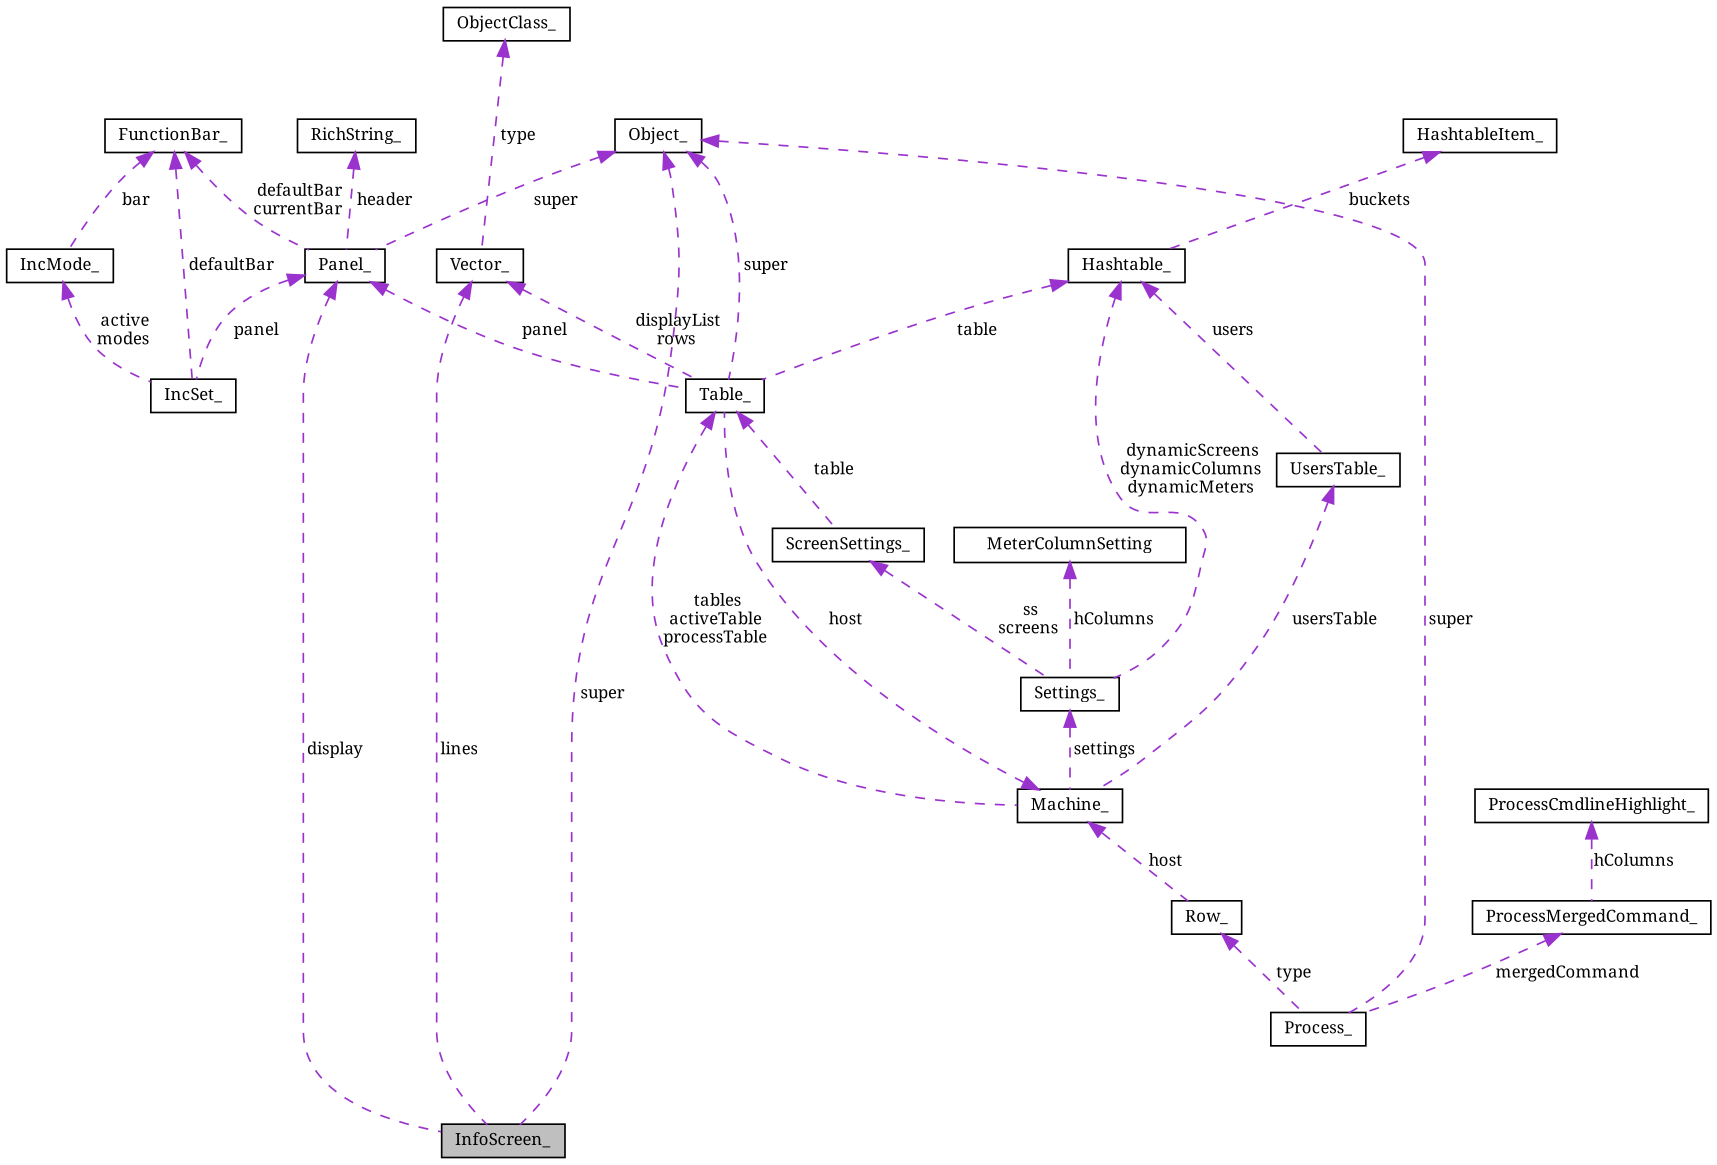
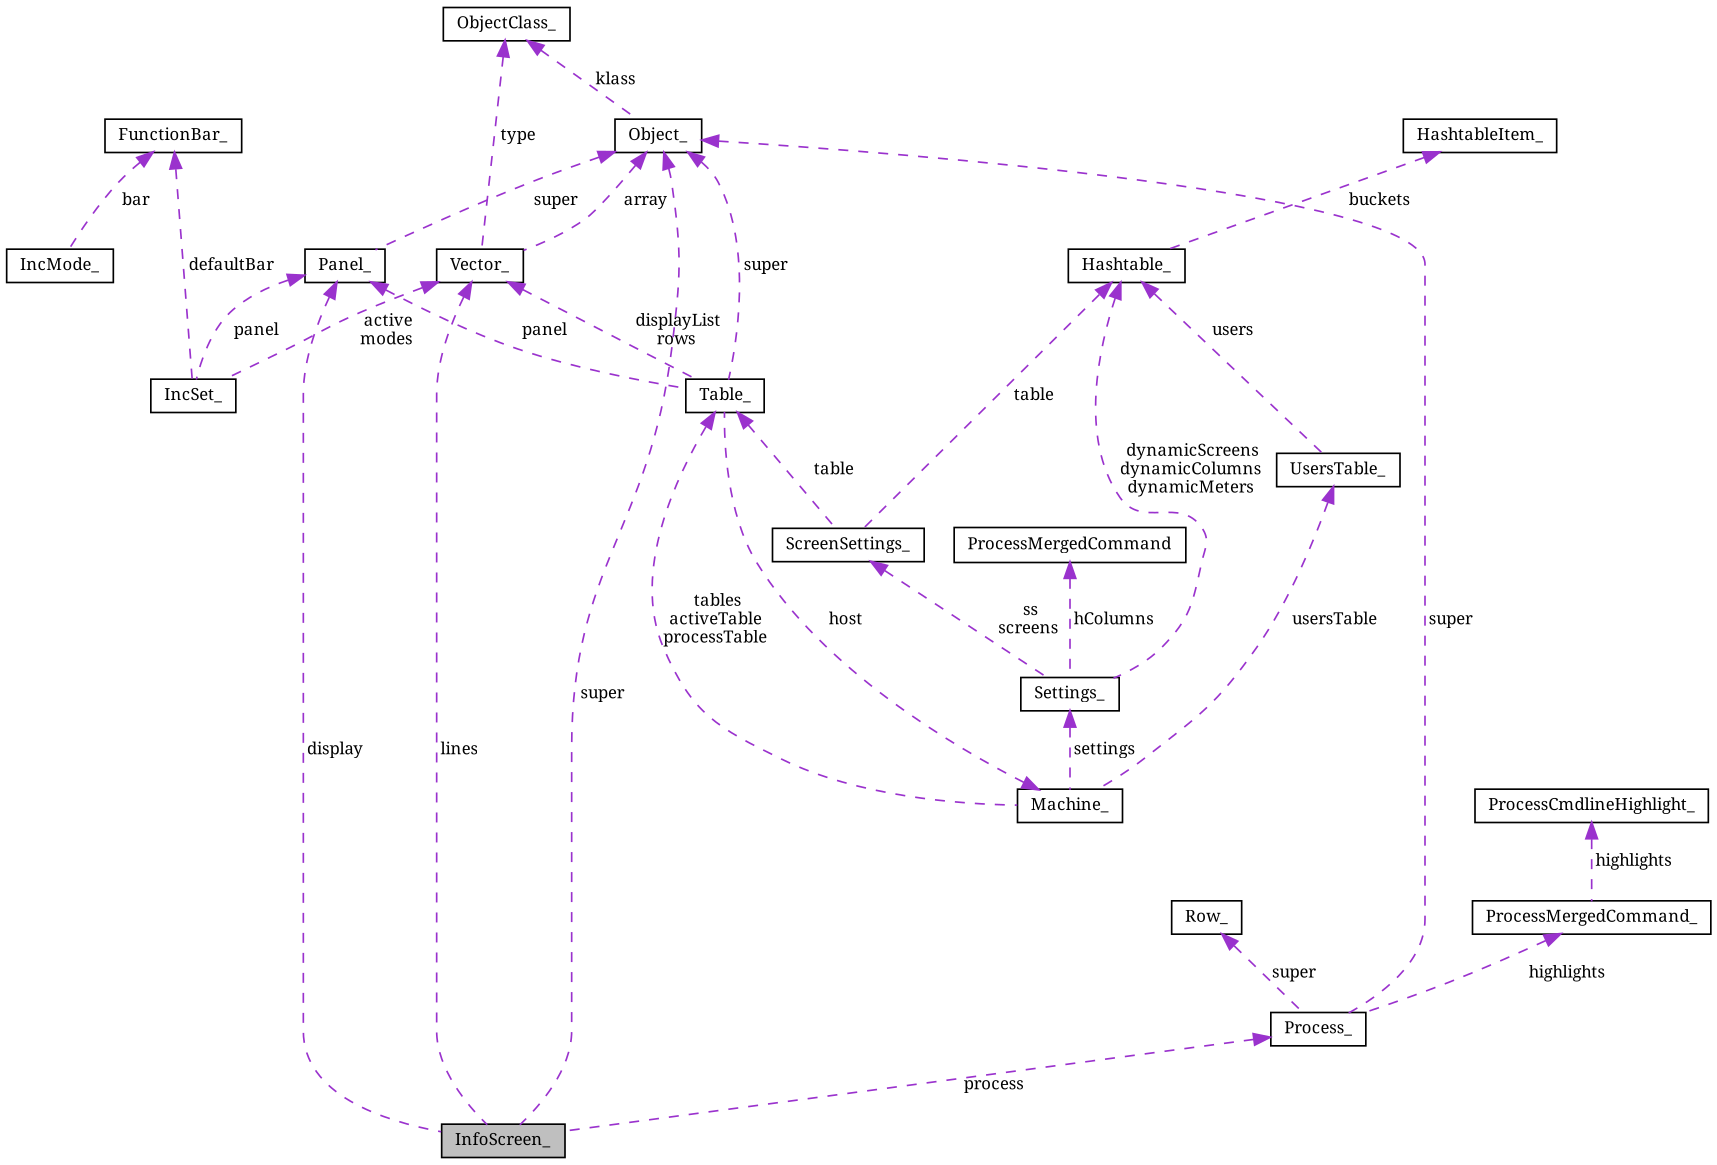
none -> (589, 85)
(357, 136) -> none
(247, 215) -> none
none -> (587, 218)
(905, 328) -> (981, 412)
(98, 351) -> (331, 326)
(1070, 545) -> (1070, 545)
(1632, 862) -> (1632, 862)
(1145, 867) -> none
(1292, 973) -> (1292, 973)
(1566, 973) -> (1566, 973)
none -> (910, 1085)
